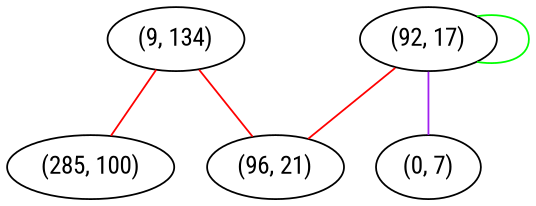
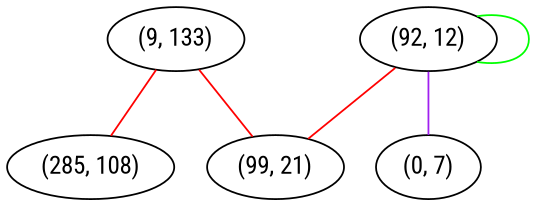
(176, 39) -> (176, 39)
(428, 39) -> (428, 39)
(91, 167) -> (91, 167)
(276, 167) -> (276, 167)
